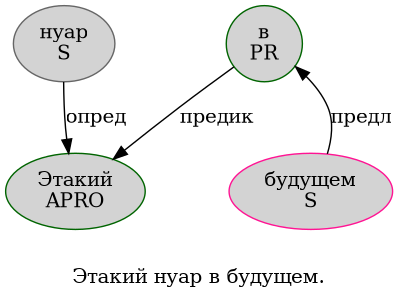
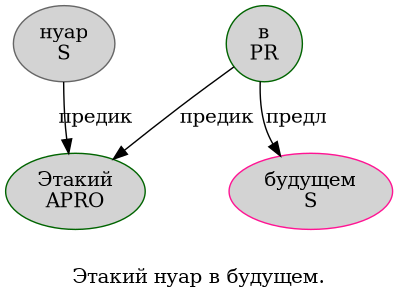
(329, 112) -> (262, 114)
(96, 118) -> (96, 118)
